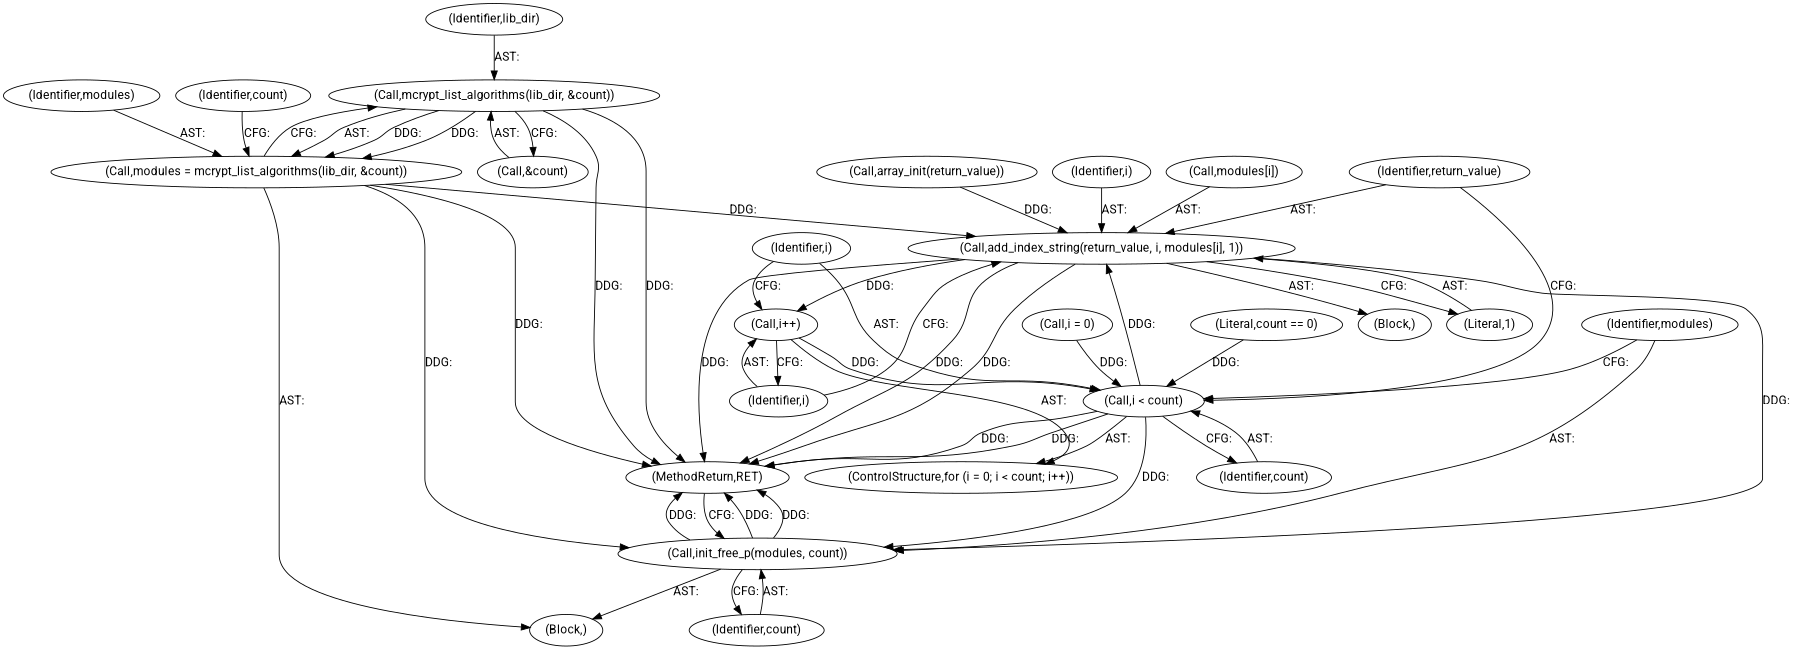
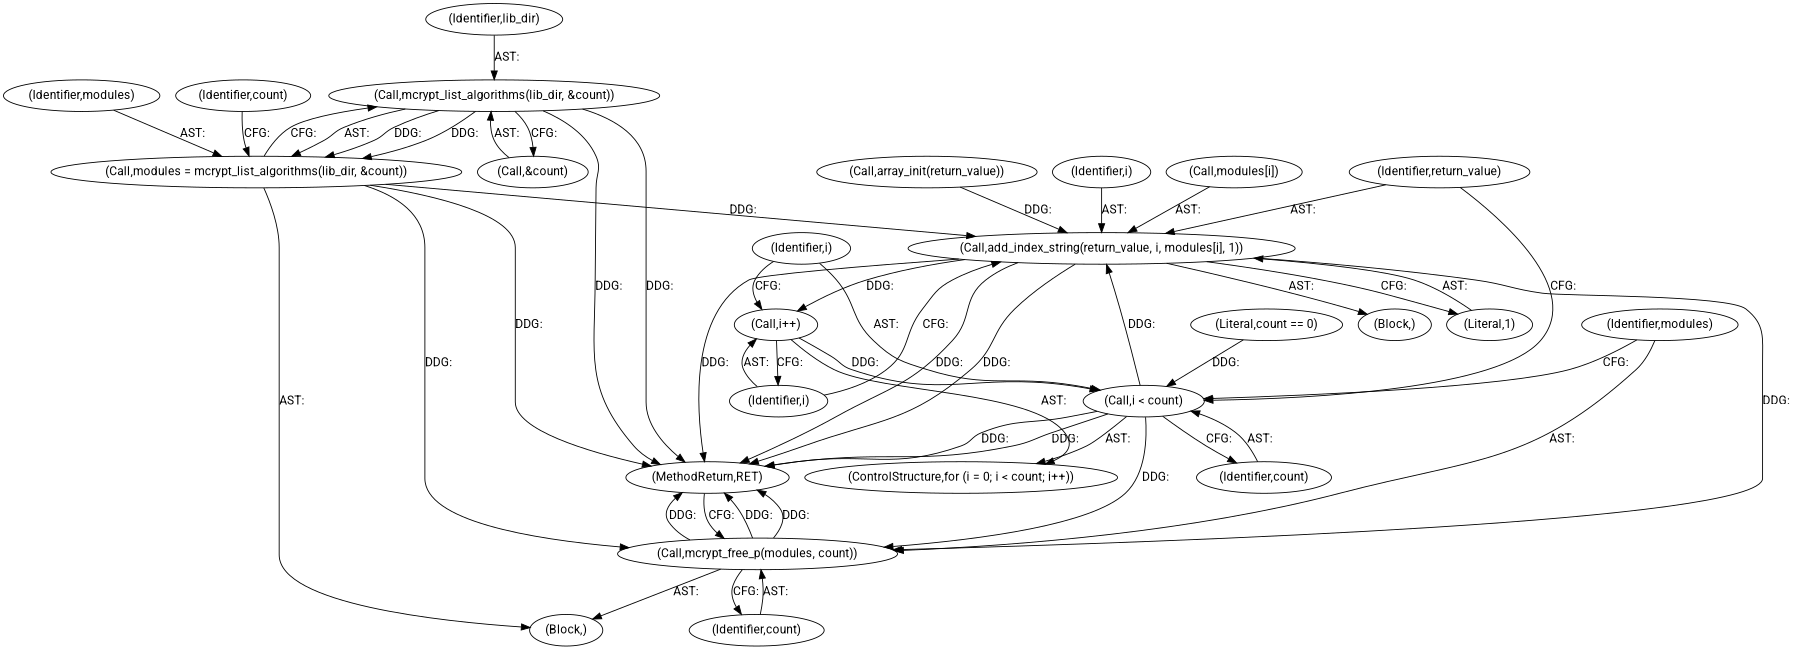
(1067, 325) -> none
(758, 554) -> (758, 554)
